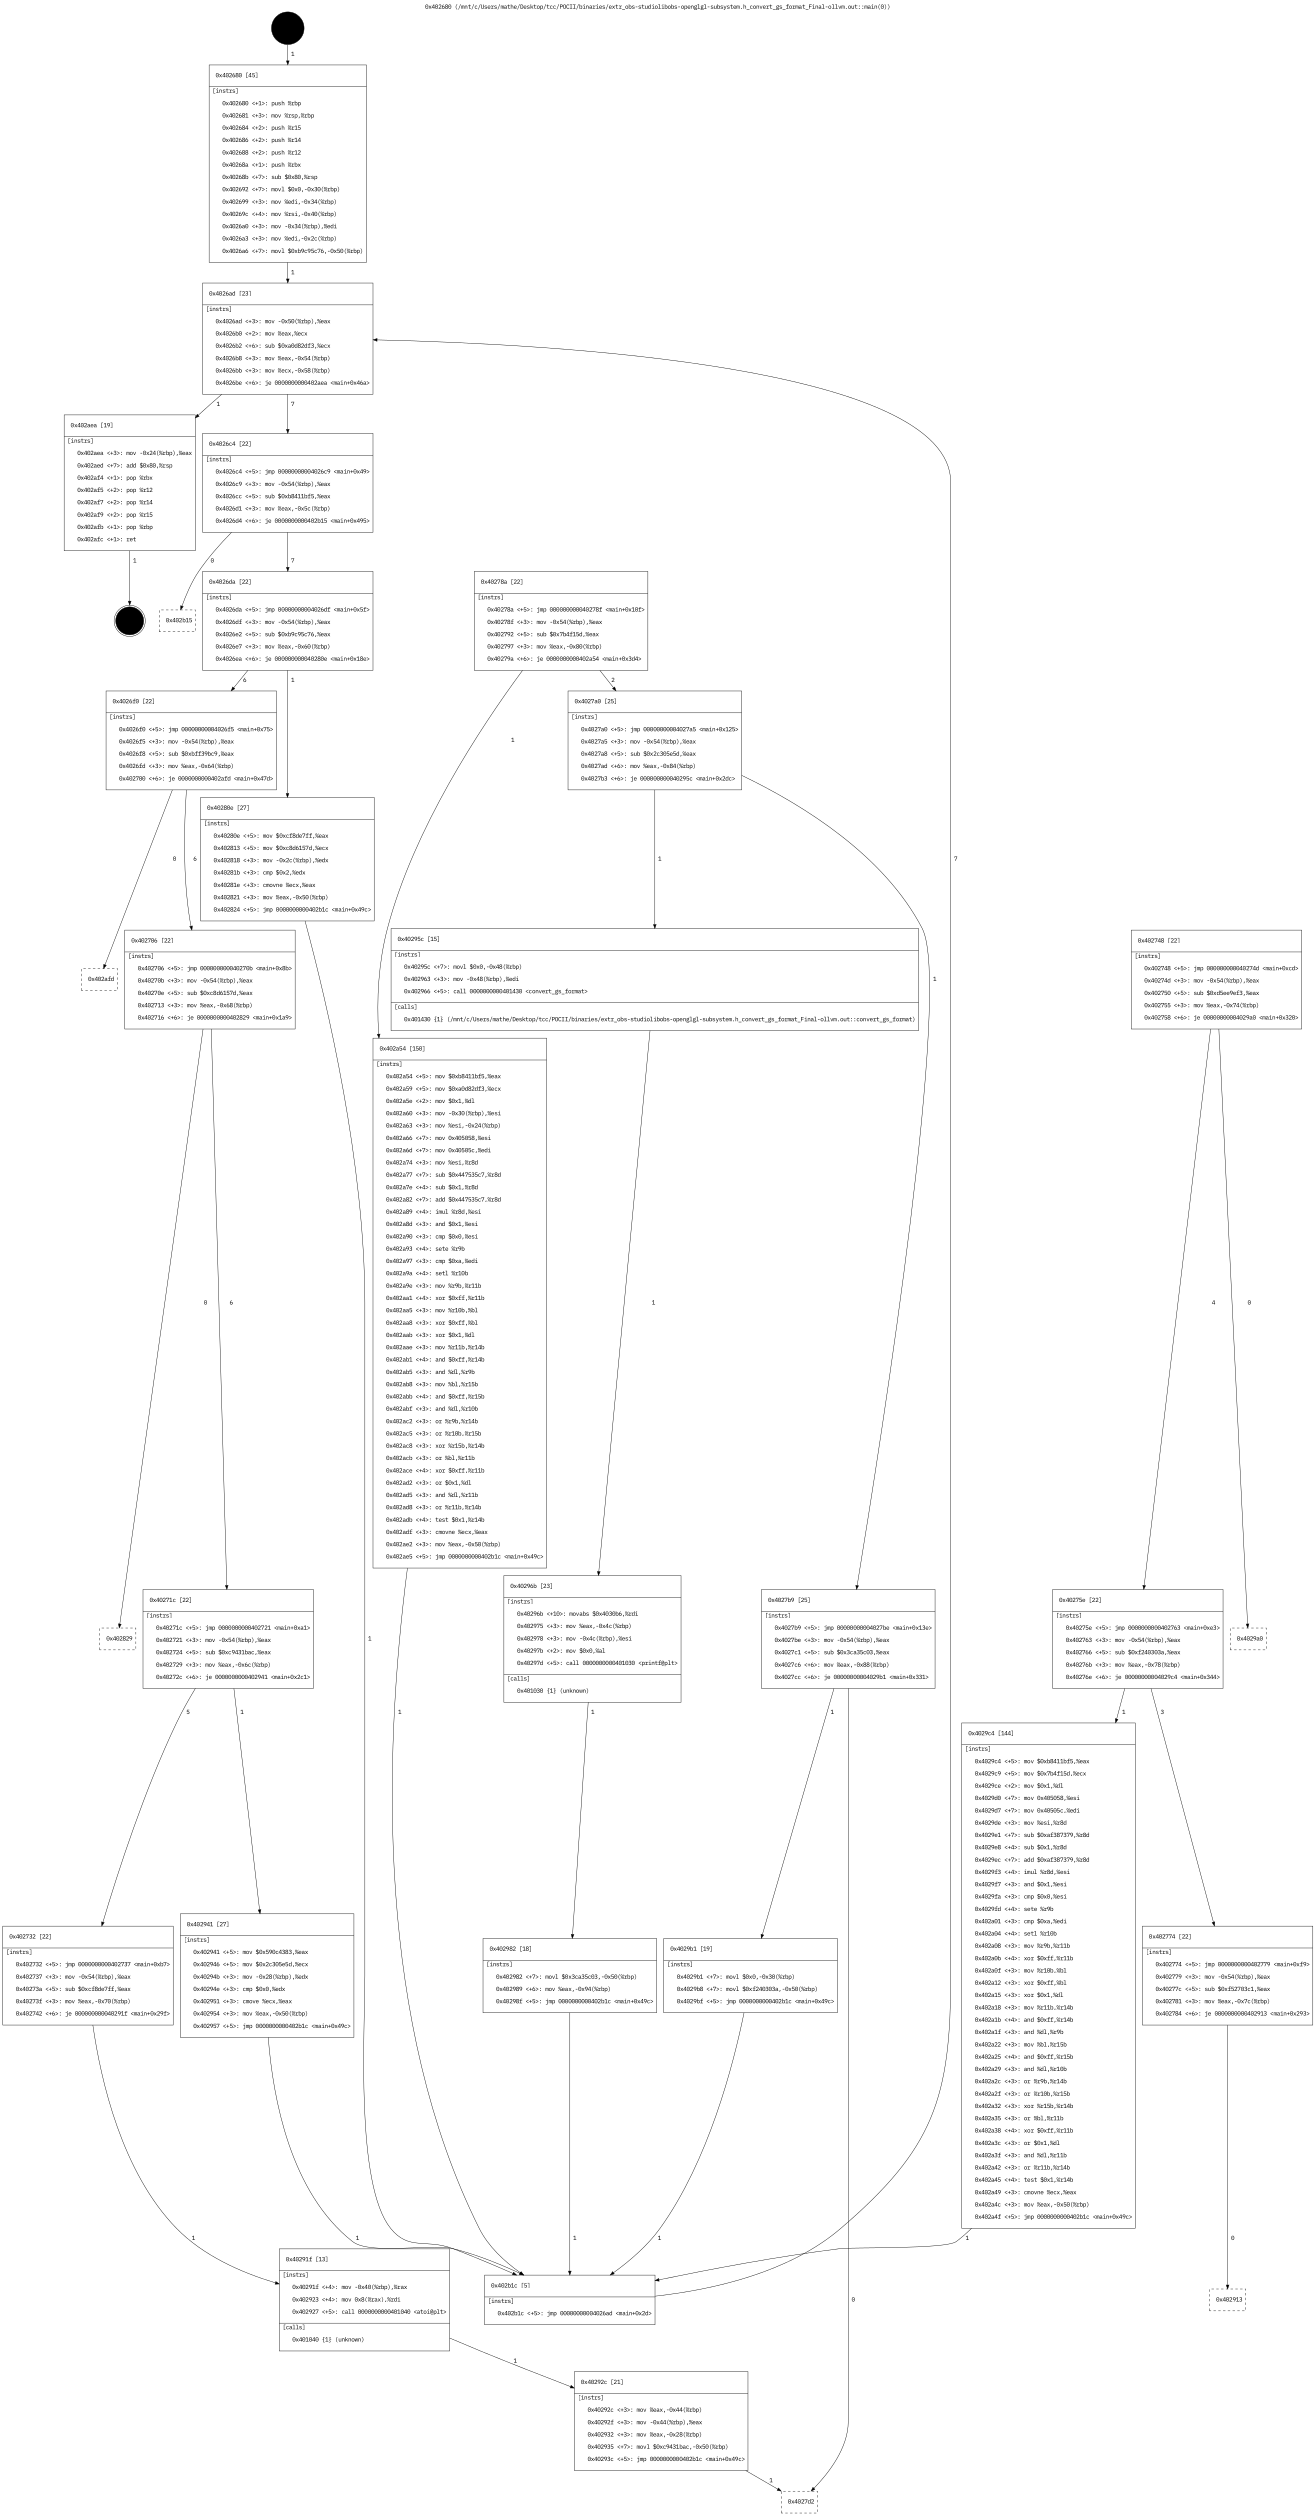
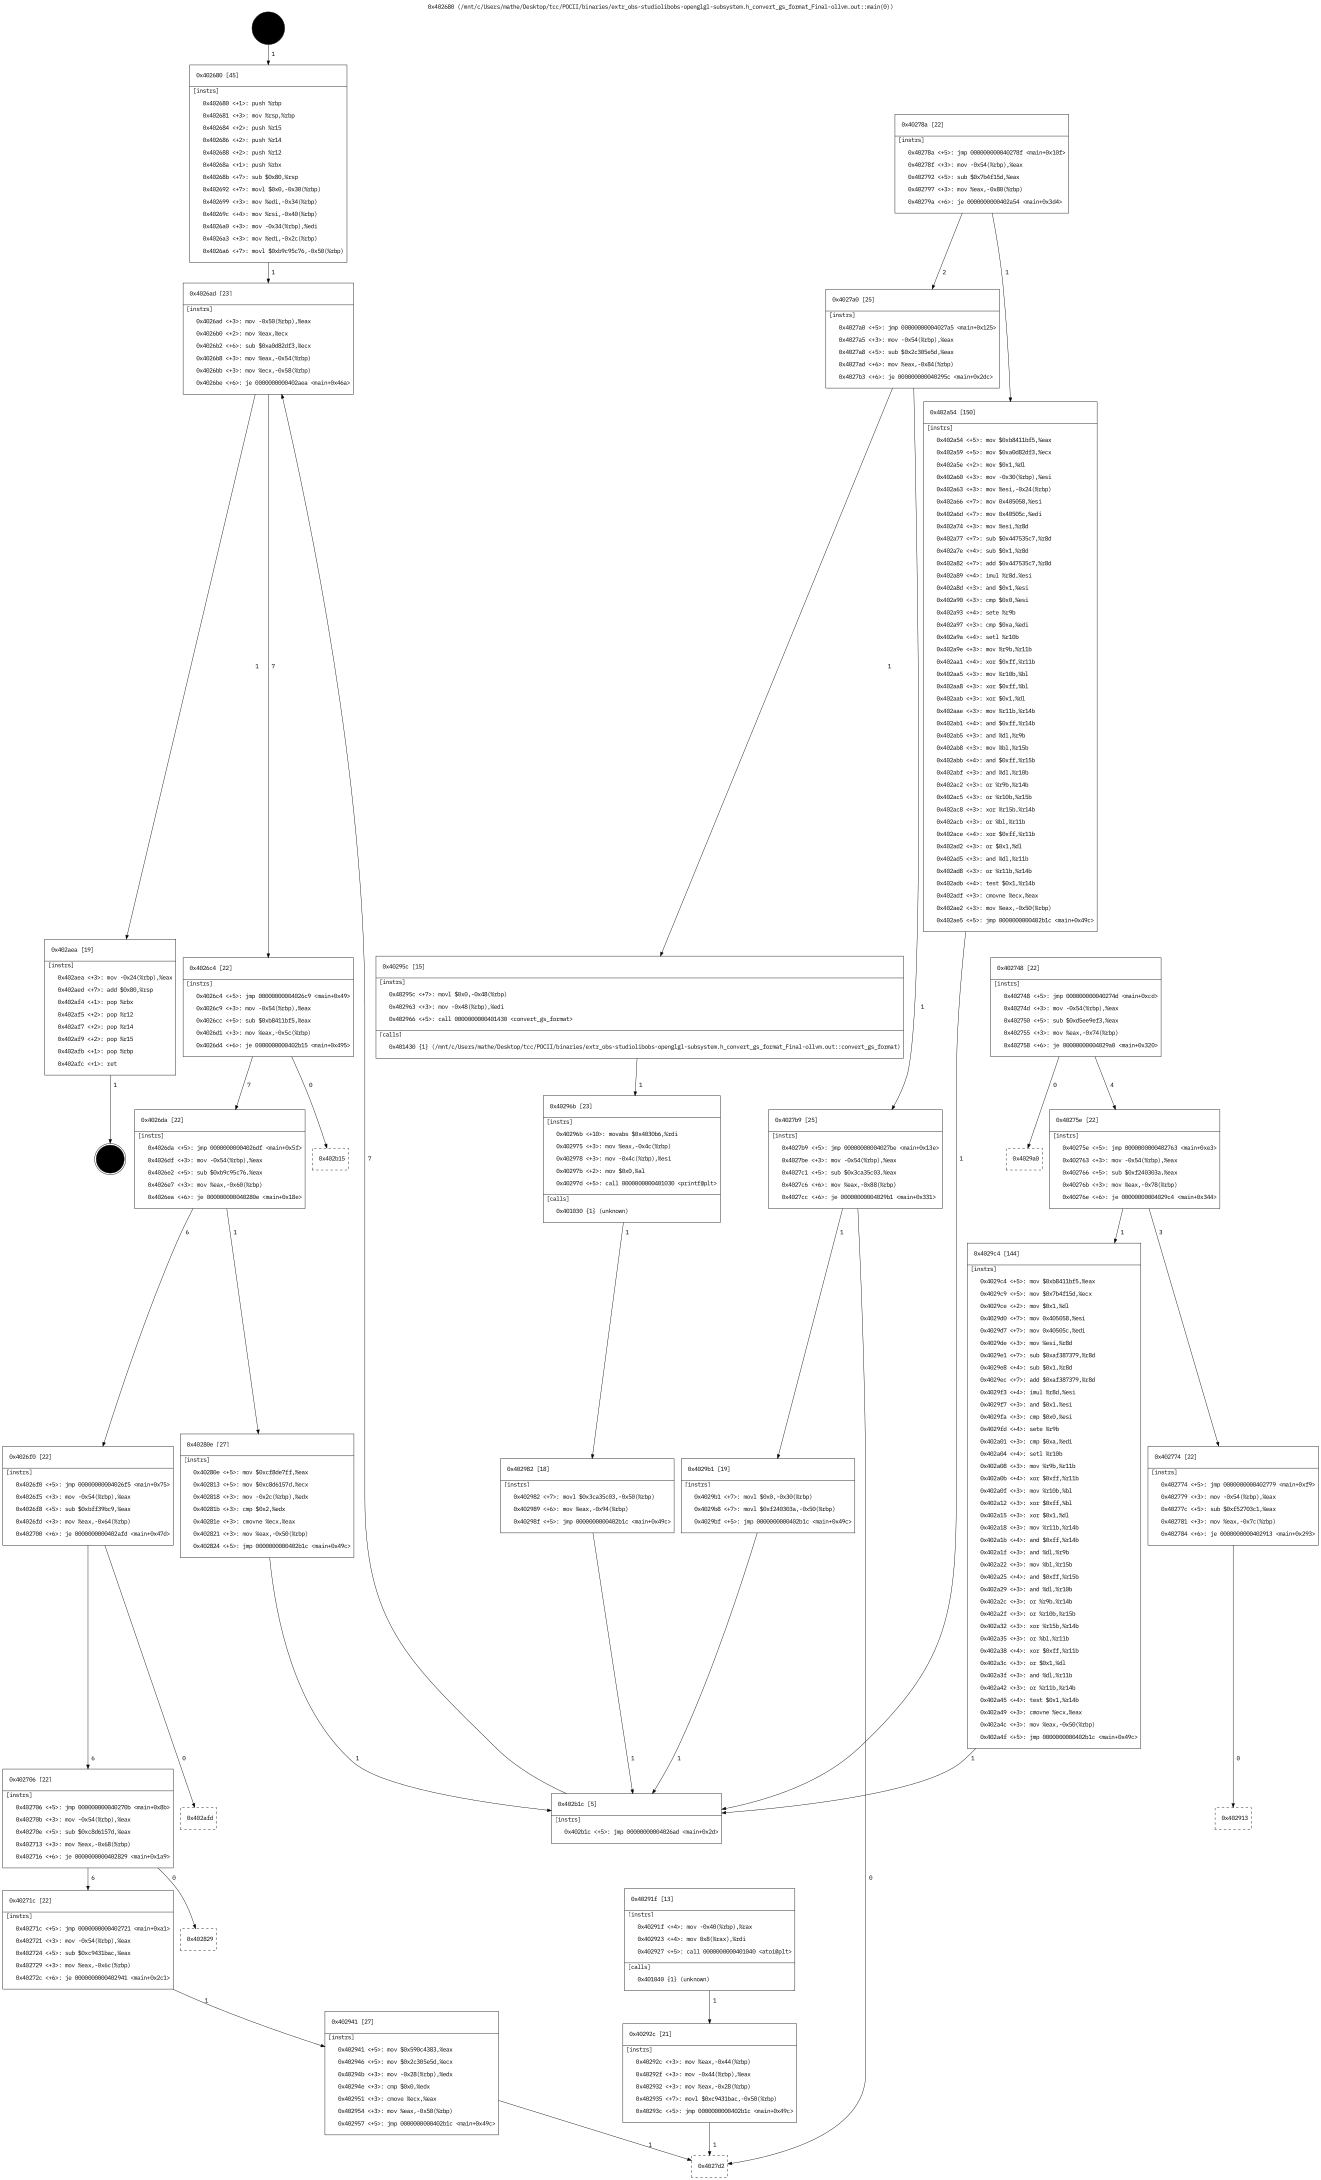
(88, 1976) -> none
(333, 2223) -> (593, 2130)
